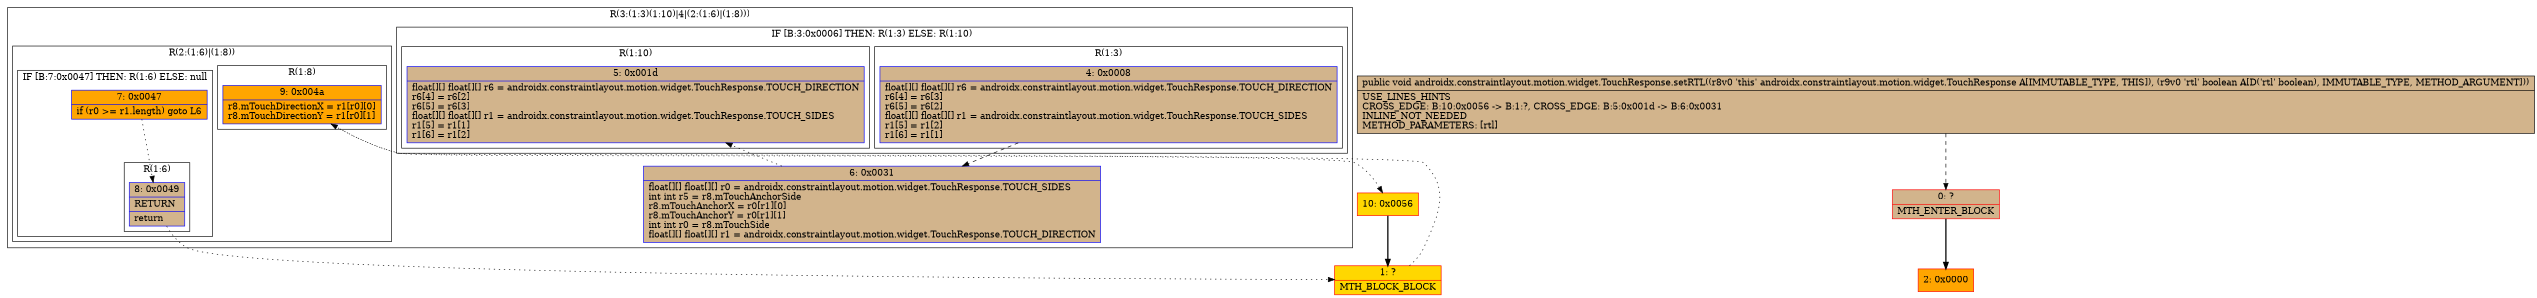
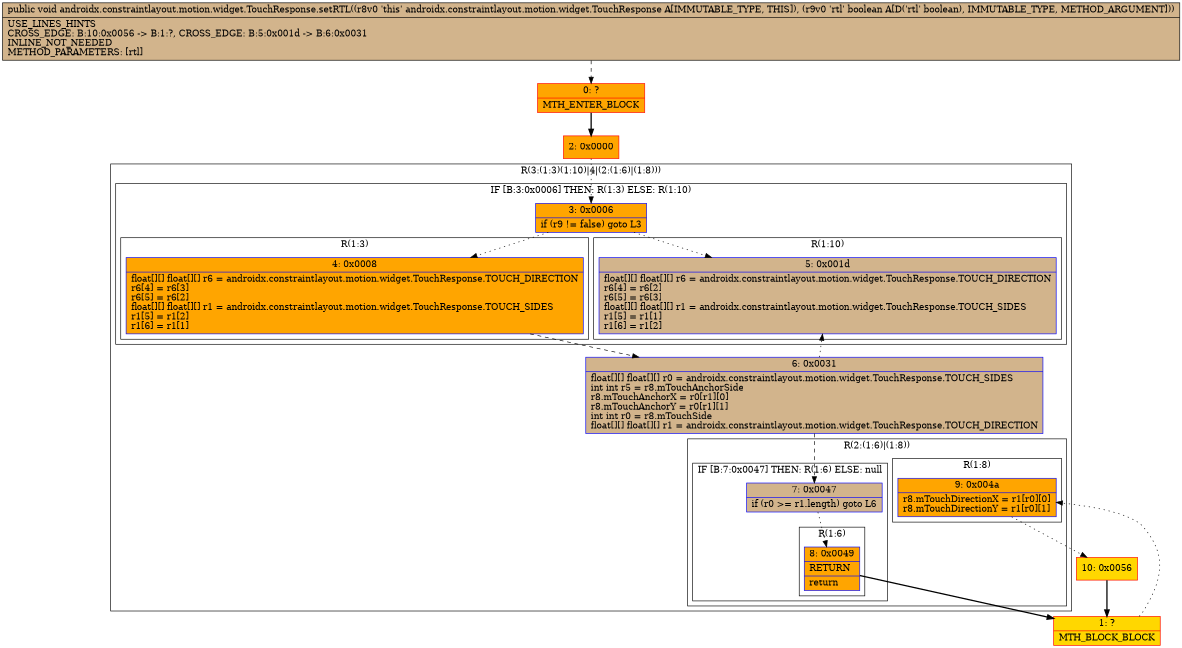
(139, 105) -> (814, 498)
(1109, 105) -> (355, 296)
(157, 204) -> (832, 569)
(1946, 204) -> (591, 98)
none -> (591, 218)
(742, 274) -> (954, 596)
none -> (814, 455)
